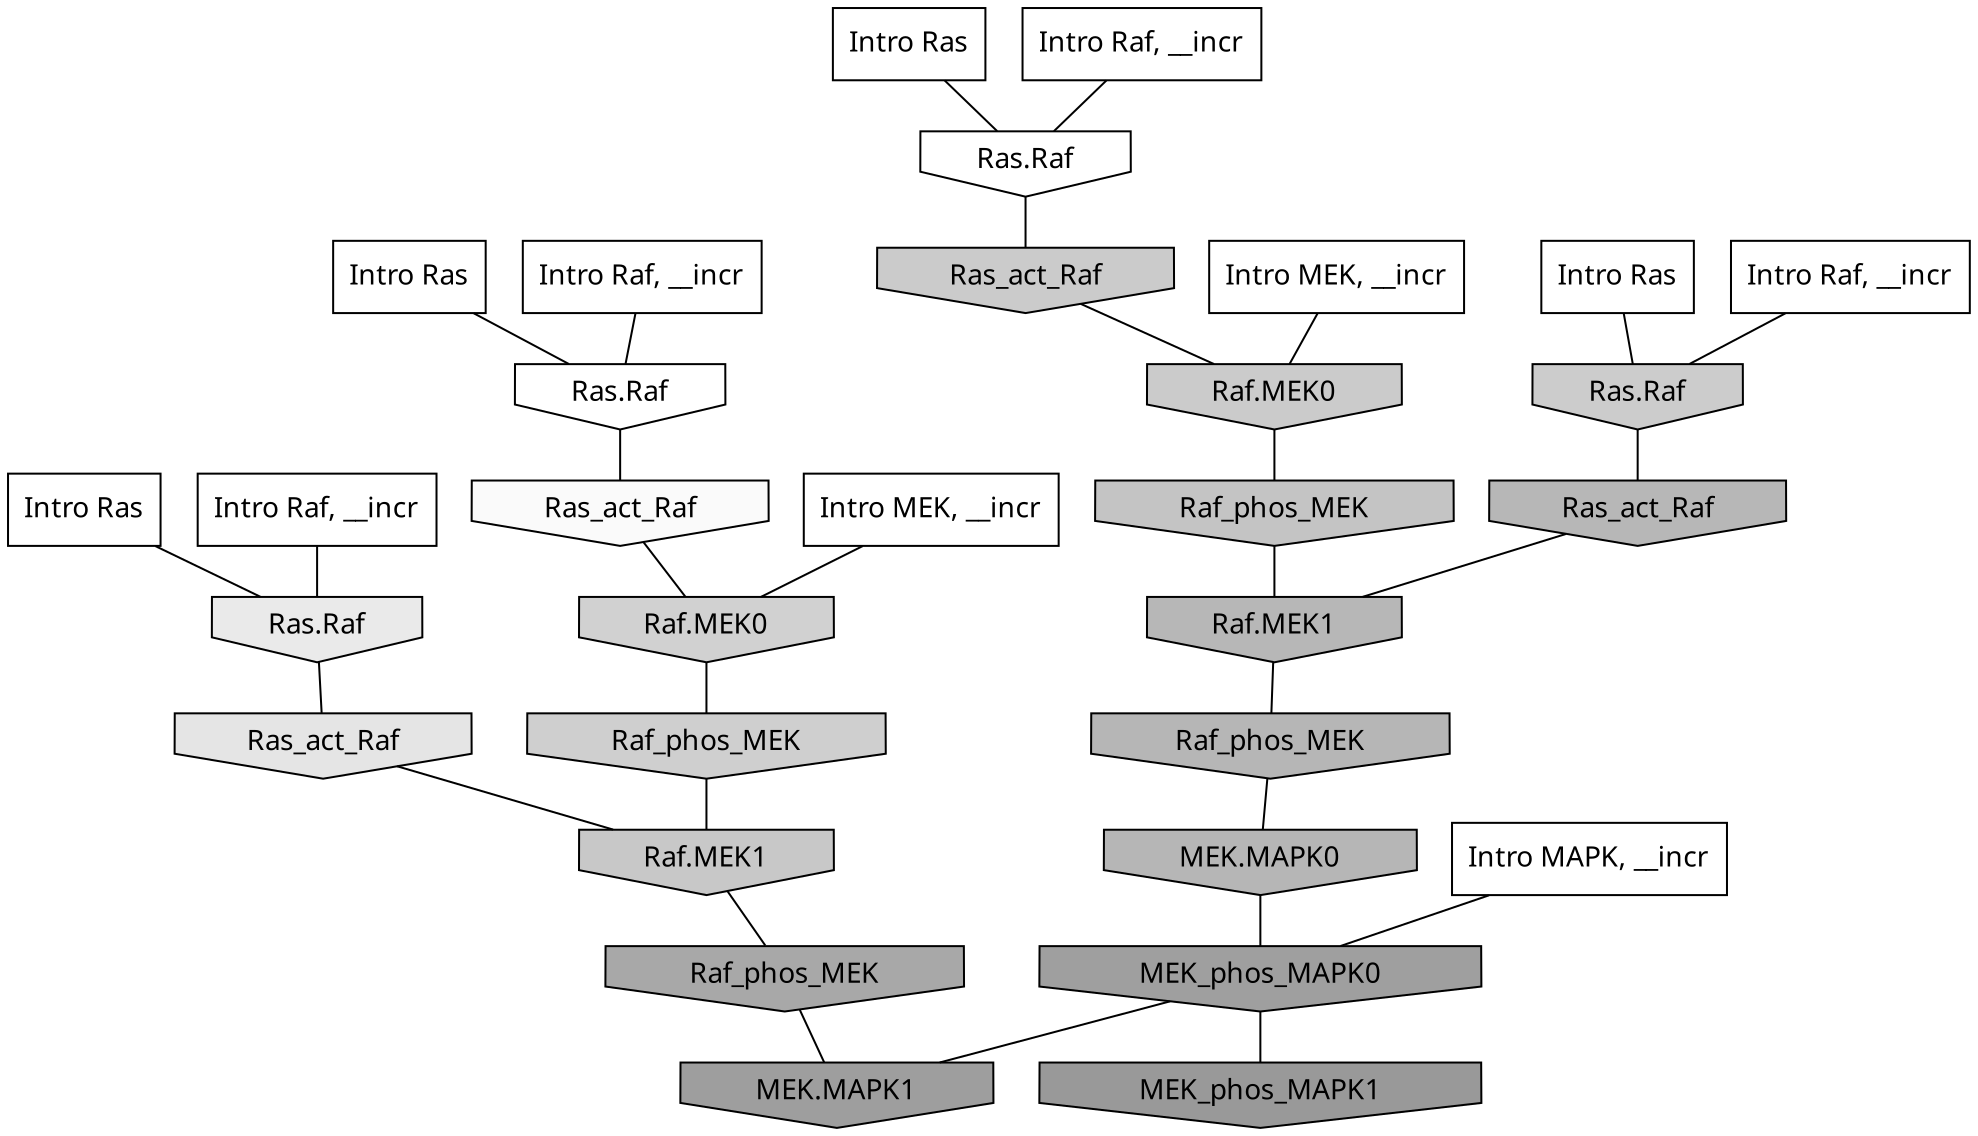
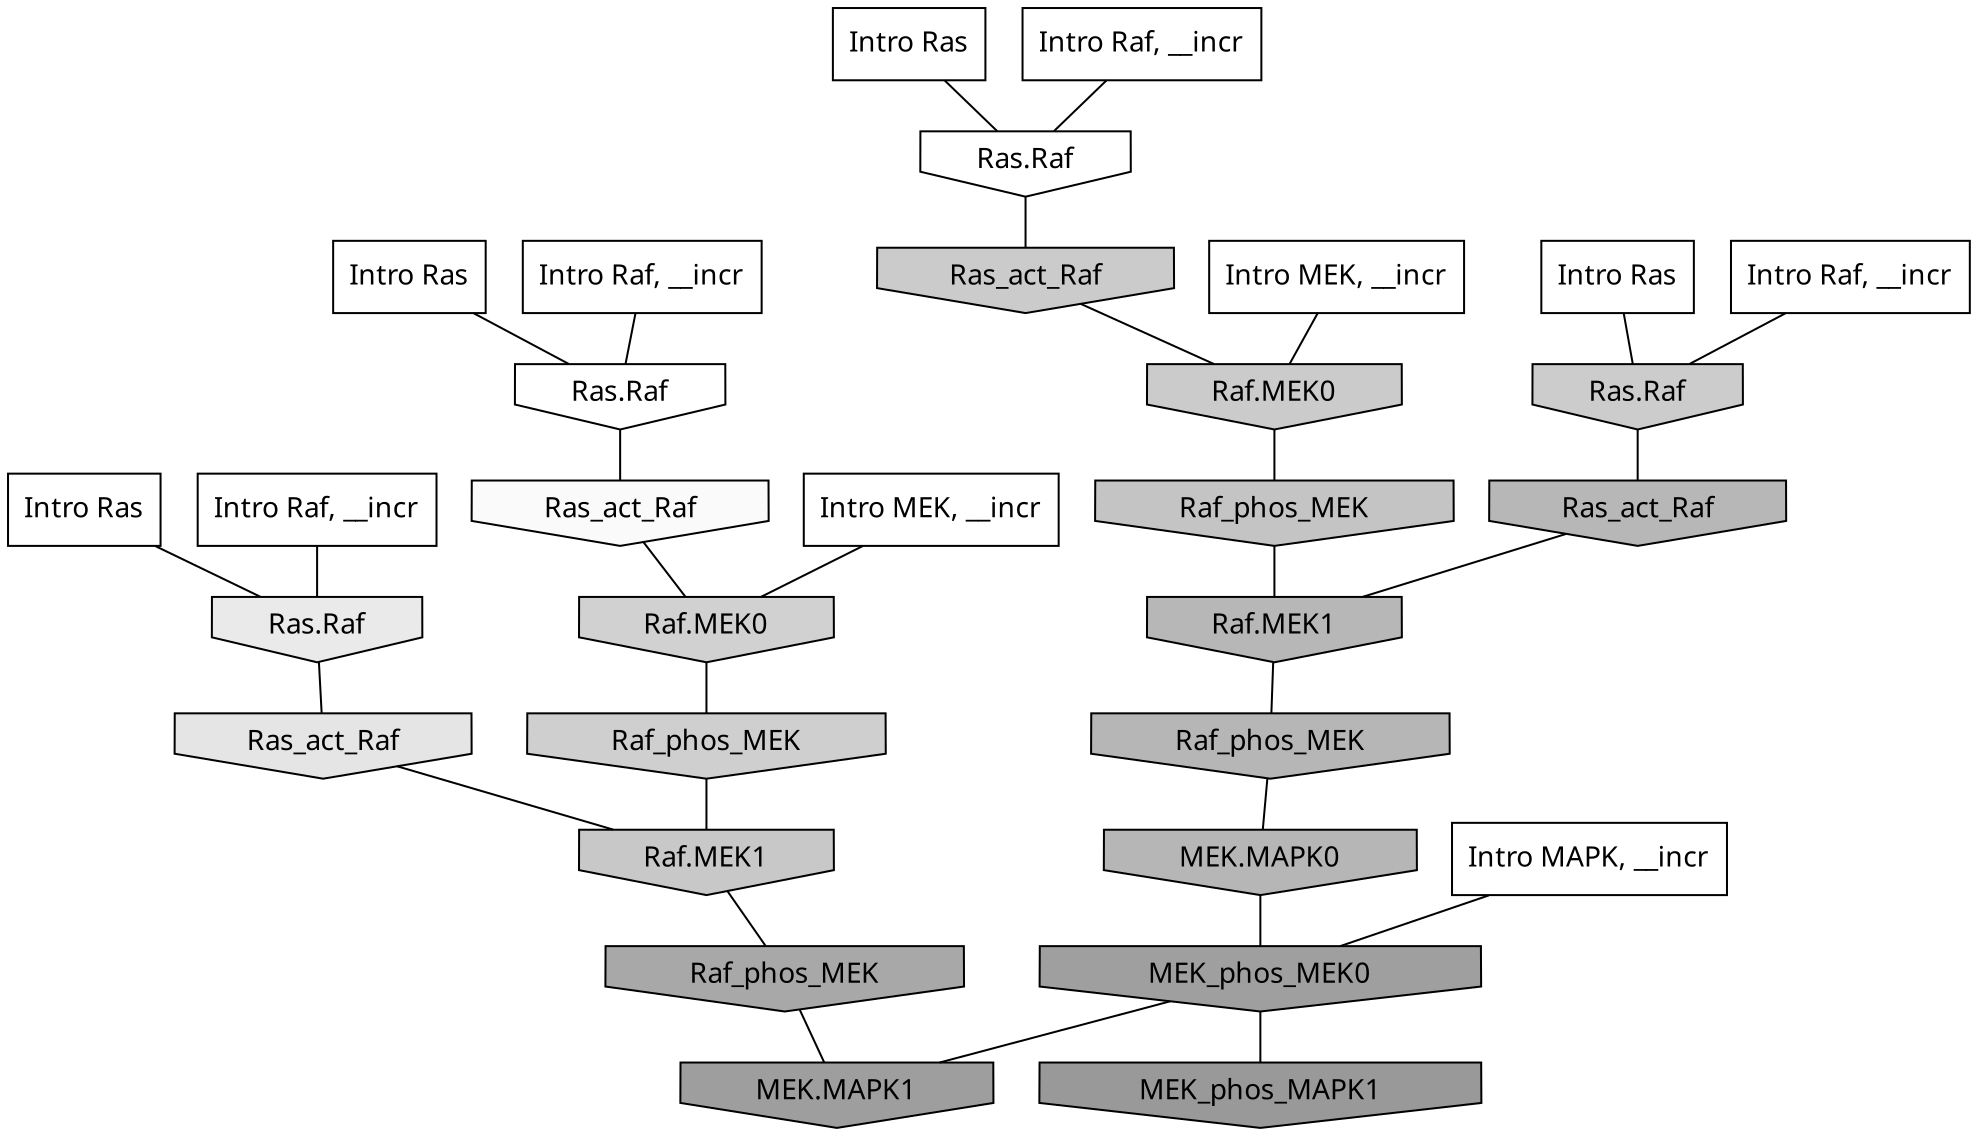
(1260, 975) -> (1260, 975)
